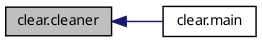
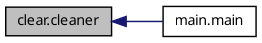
(210, 21) -> (210, 21)
